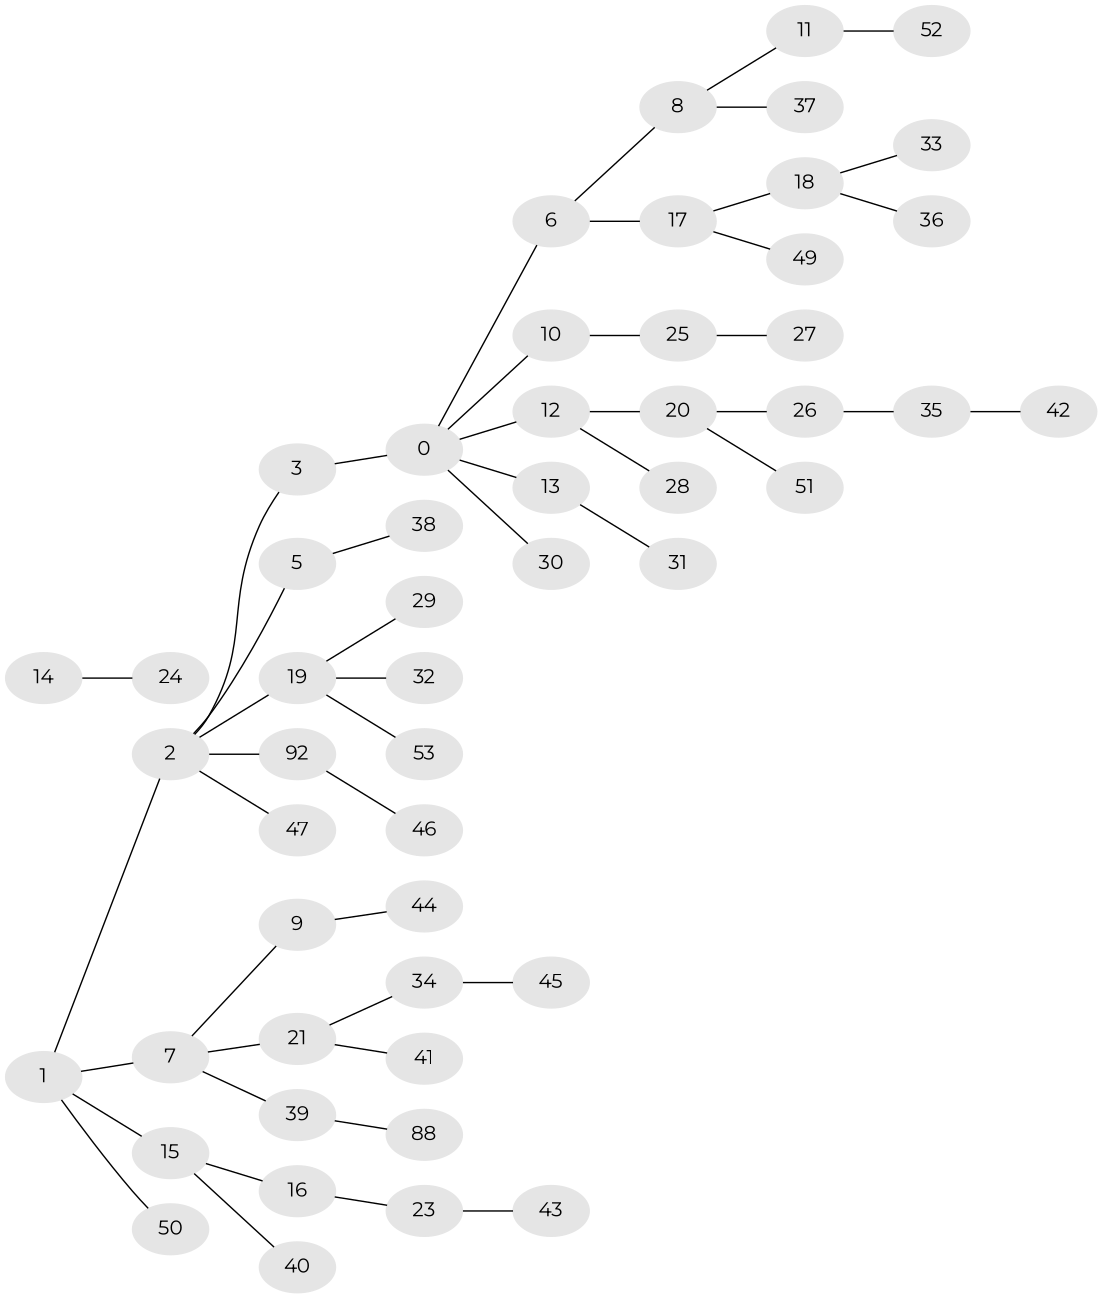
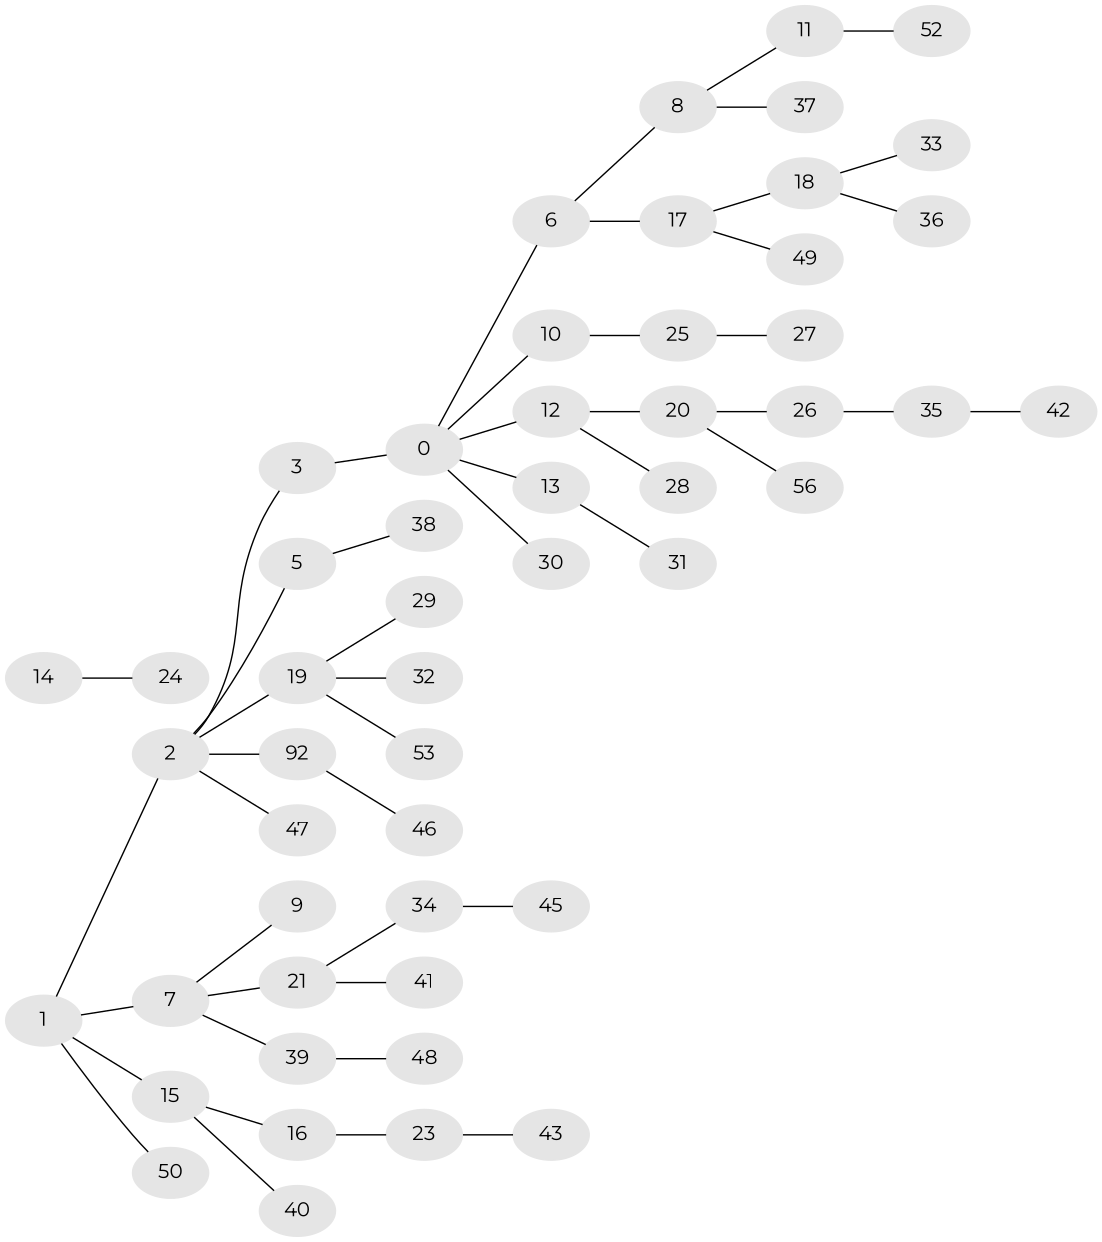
(805, 488) -> (805, 488)
(424, 906) -> none
(424, 1135) -> (424, 1059)
